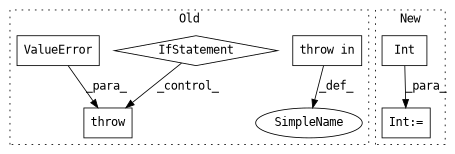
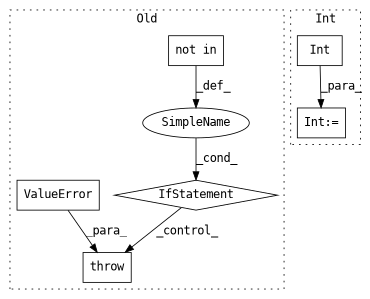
(410, 20) -> (326, 20)
(327, 51) -> (196, 51)
none -> (196, 155)
